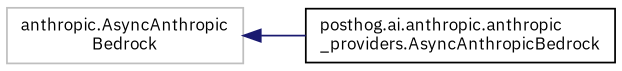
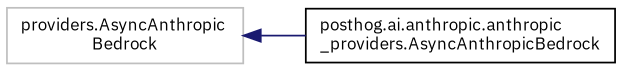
(125, 36) -> (125, 36)
